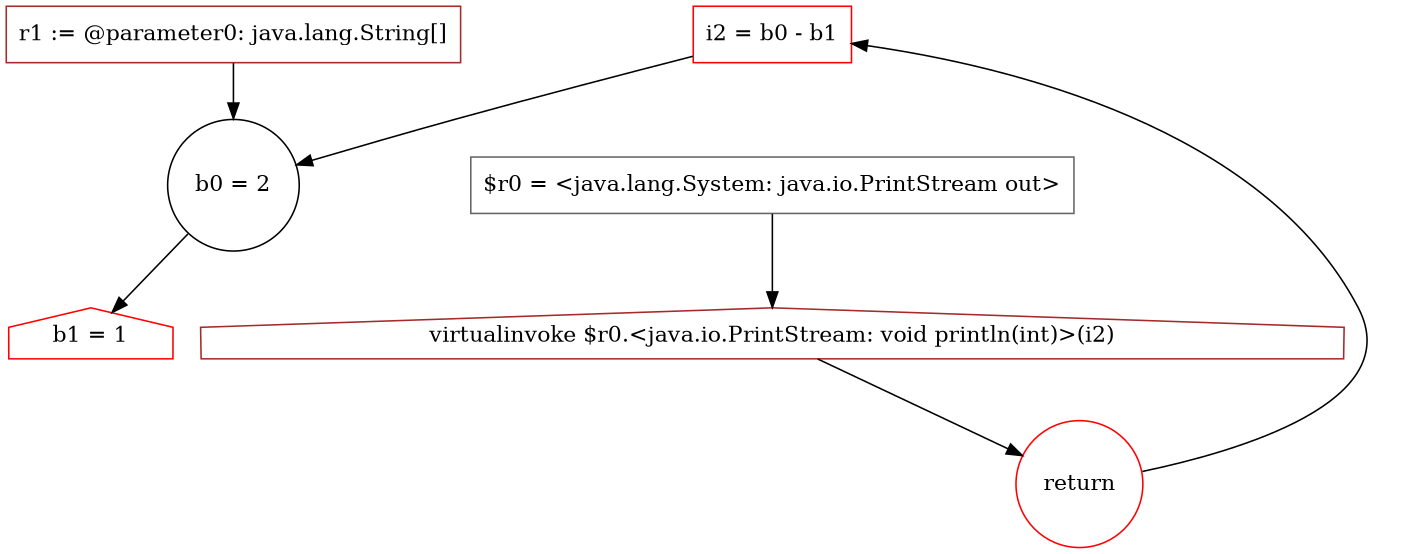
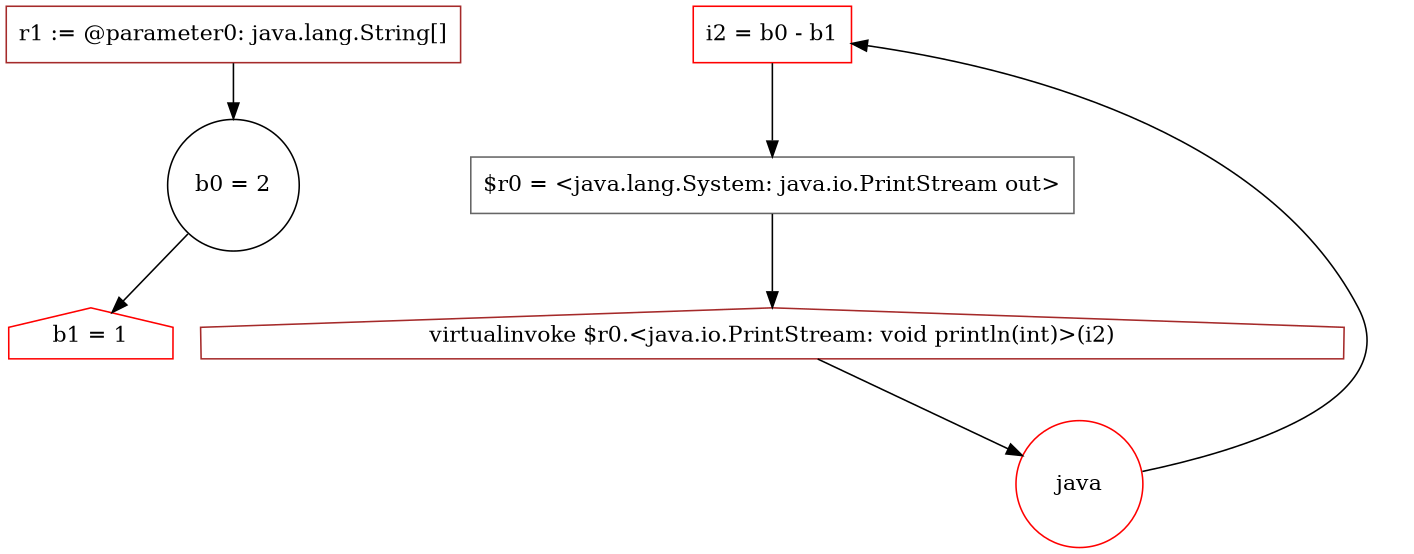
(502, 107) -> (772, 102)
(1079, 484) -> (1079, 484)
